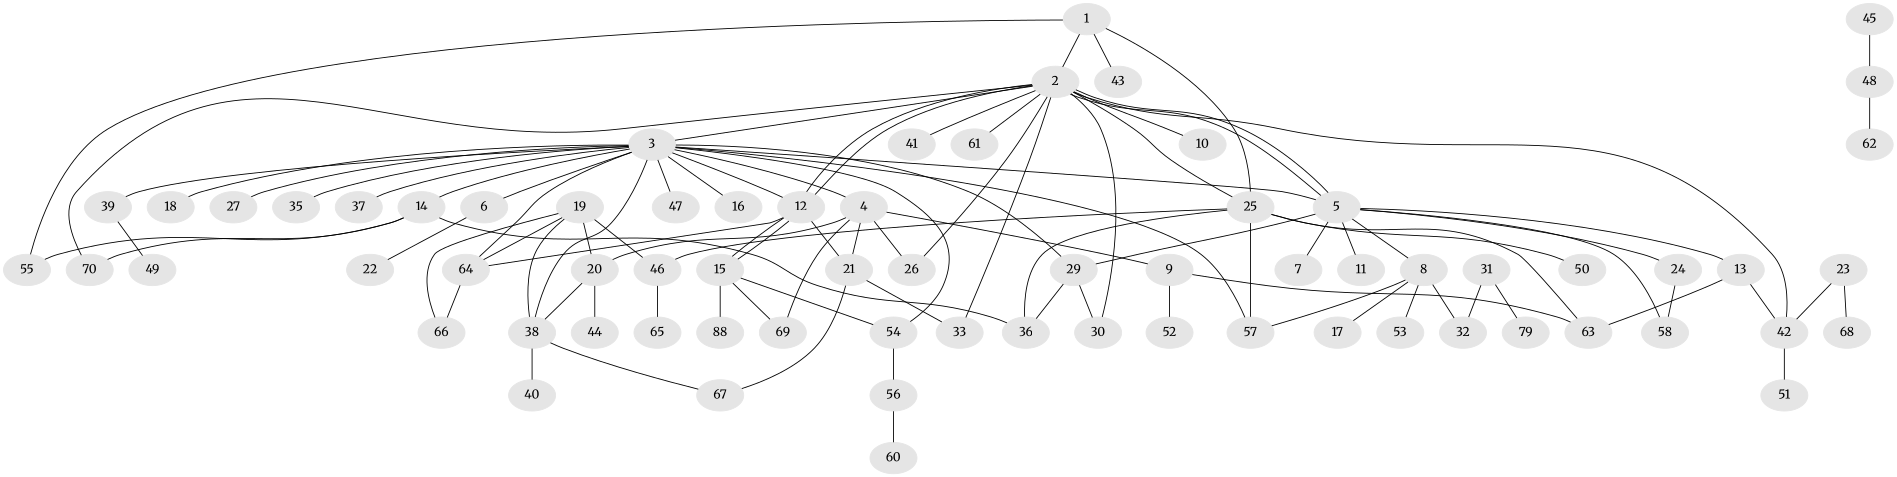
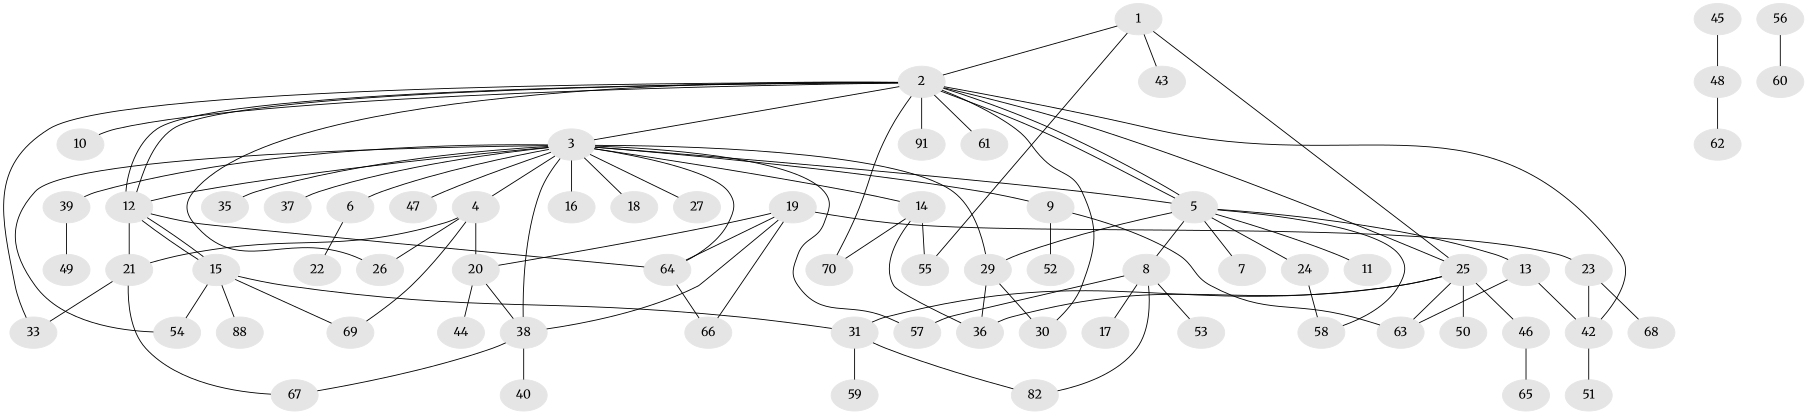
(912, 145) -> (922, 145)
(611, 233) -> (1194, 230)
(1017, 237) -> (878, 177)
(1251, 270) -> (1113, 291)
none -> (535, 305)
(1463, 333) -> (1035, 395)
(1526, 333) -> (855, 395)
(893, 364) -> none
